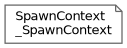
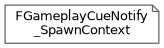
(64, 24) -> (82, 24)
